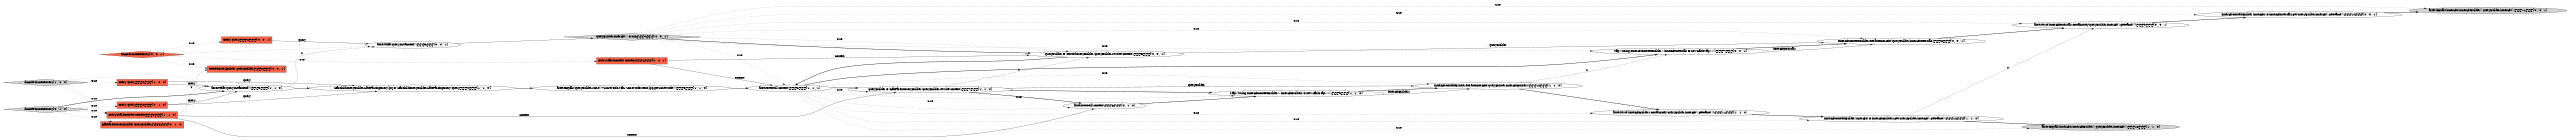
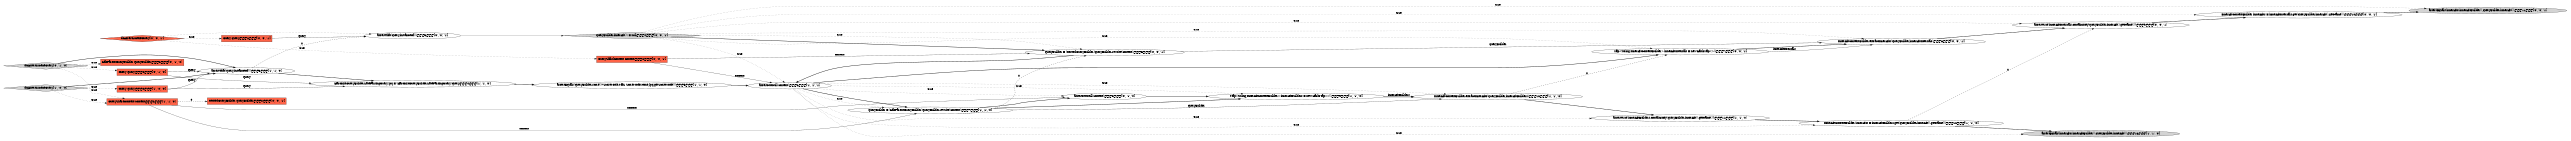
(178, 64) -> none
(135, 75) -> (140, 81)
